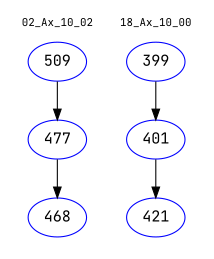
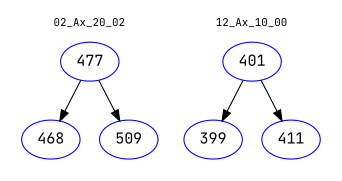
(58, 23) -> (90, 23)
(156, 23) -> (252, 23)
(57, 95) -> (107, 96)
(156, 95) -> (235, 96)
(156, 217) -> (291, 140)
